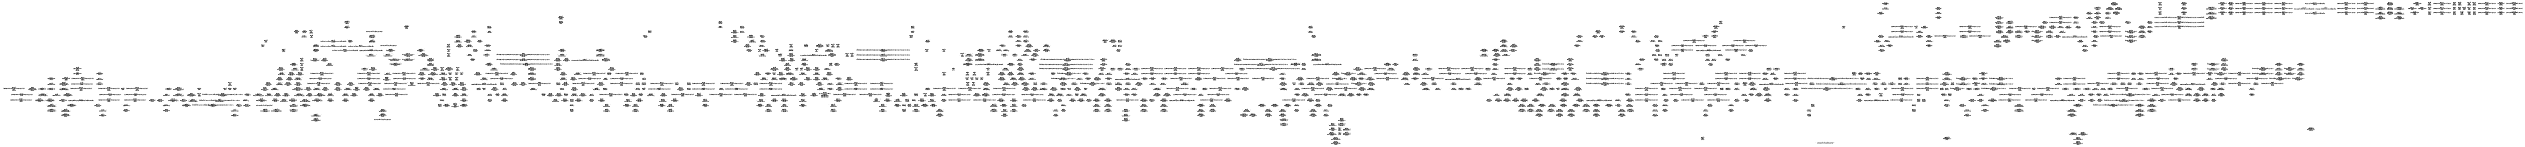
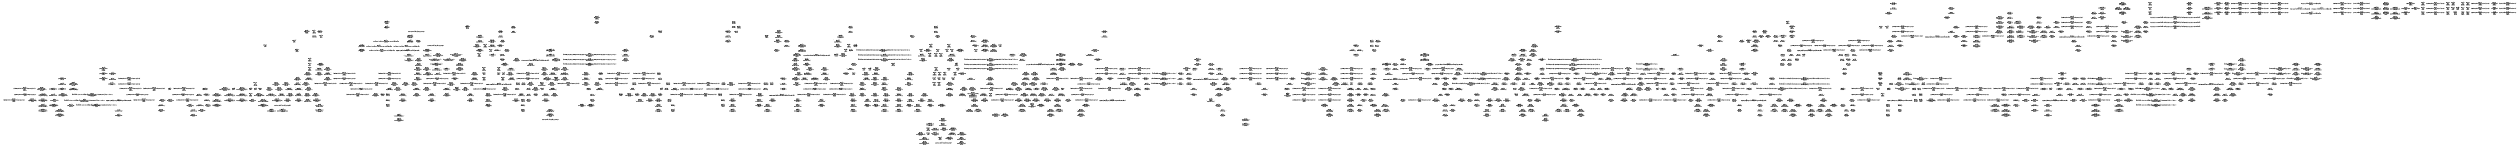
(479, 89) -> none
(1519, 89) -> none
